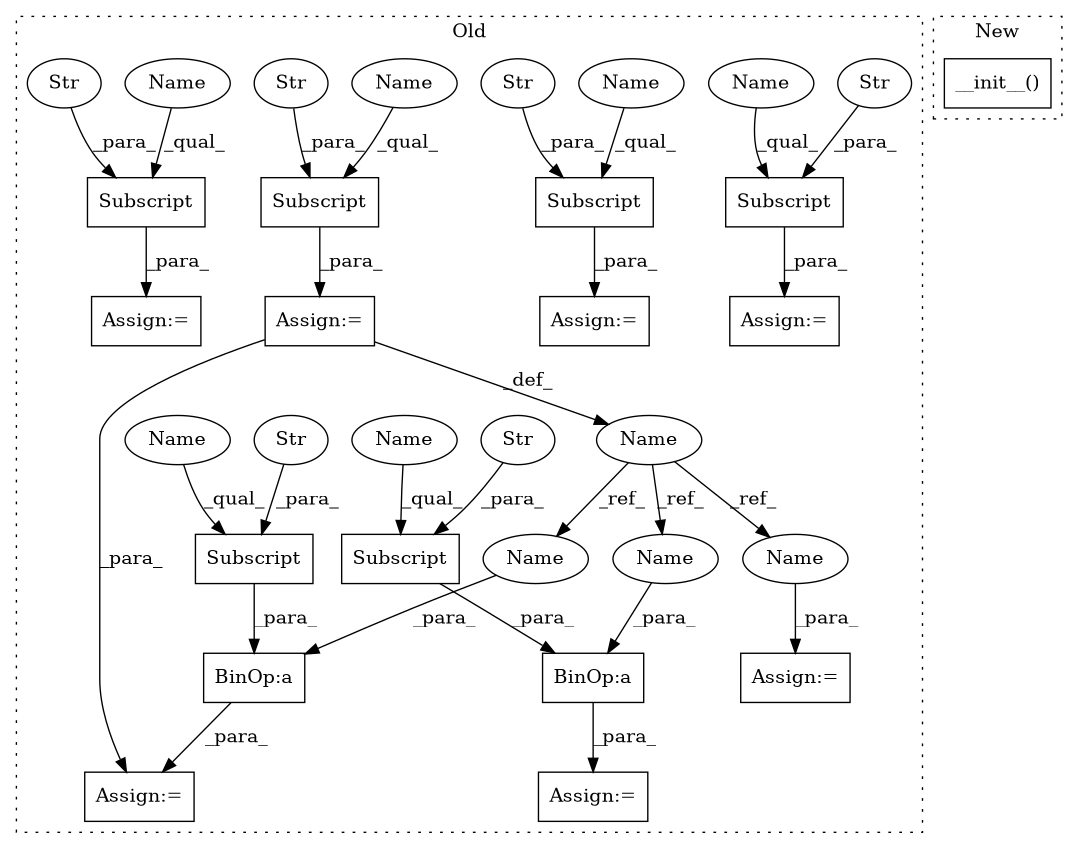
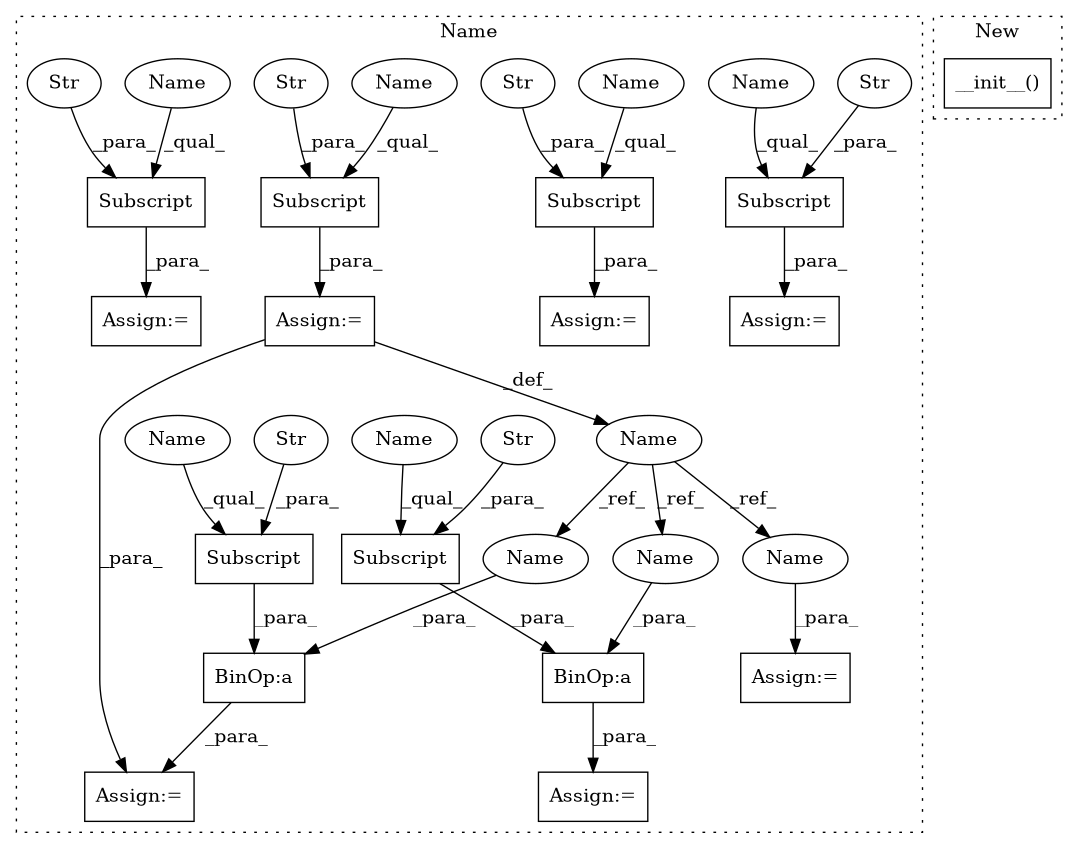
(469, 32) -> (469, 32)
